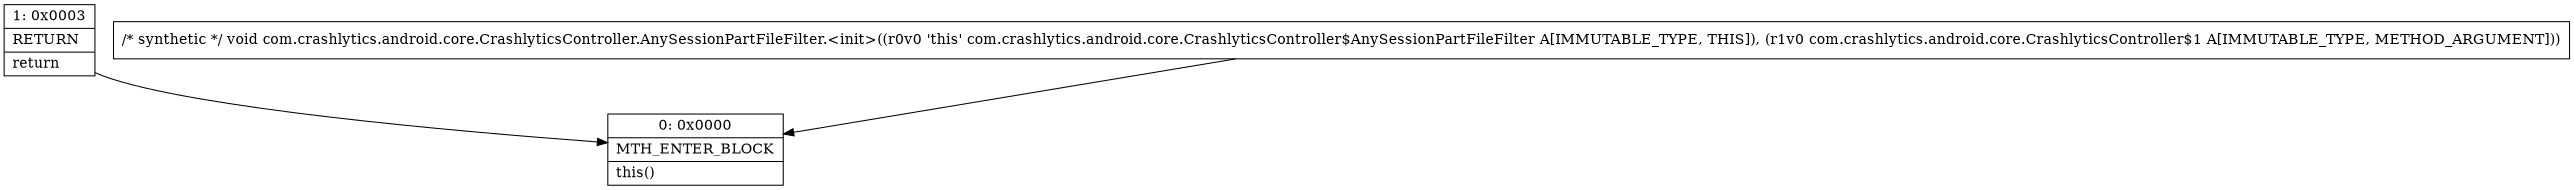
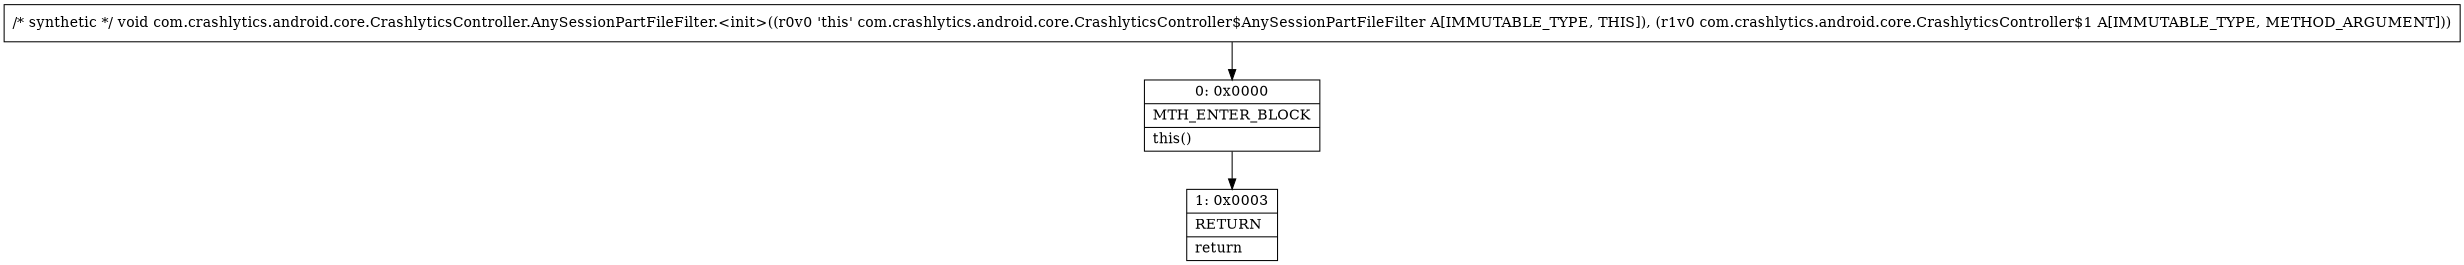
(344, 119) -> (1232, 165)
